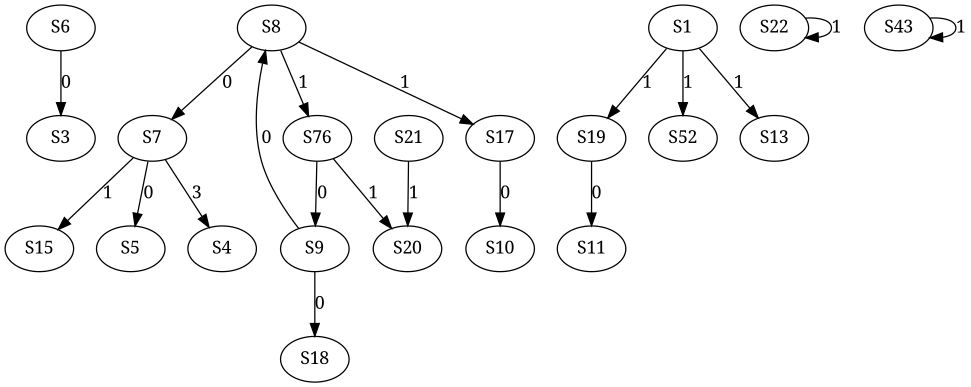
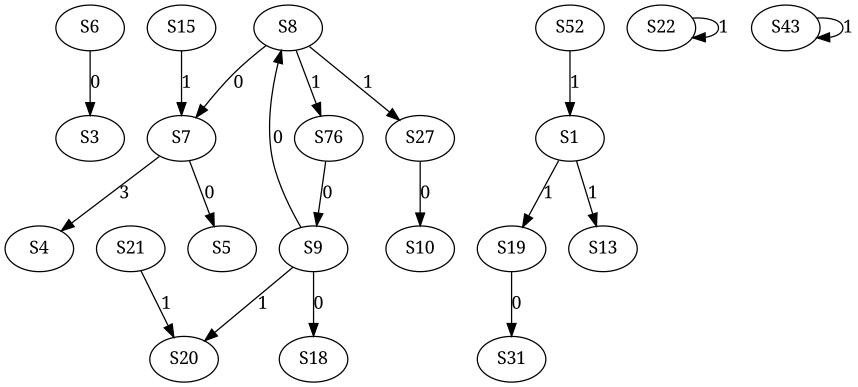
(683, 77) -> (570, 77)
(500, 138) -> (420, 138)
(100, 189) -> (182, 77)
(358, 189) -> (254, 300)
(592, 249) -> (512, 359)
